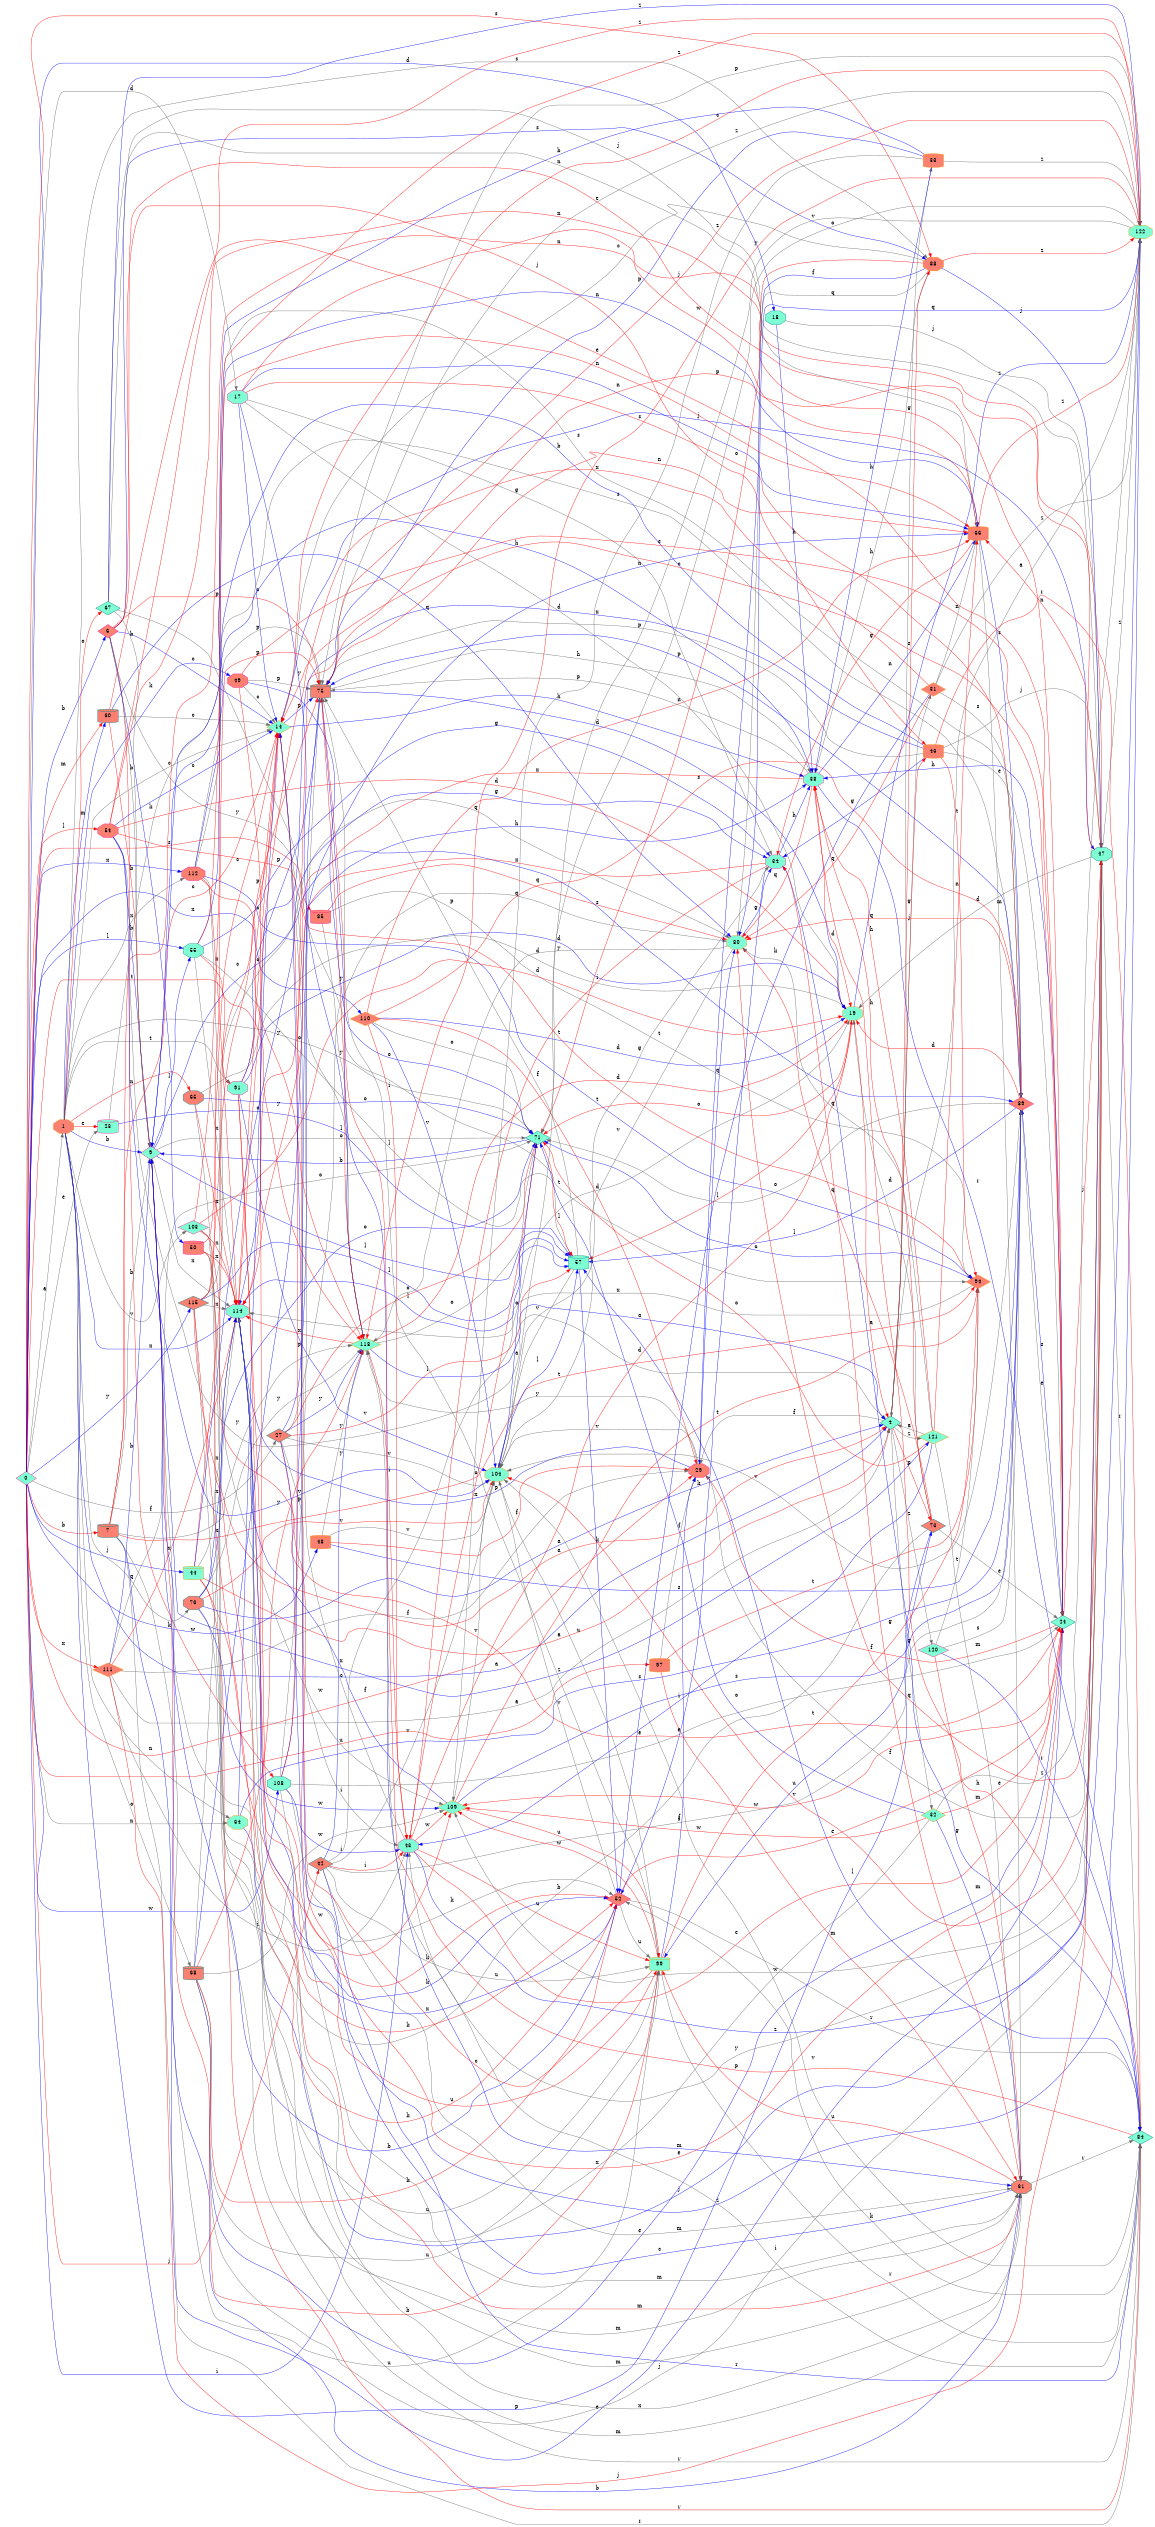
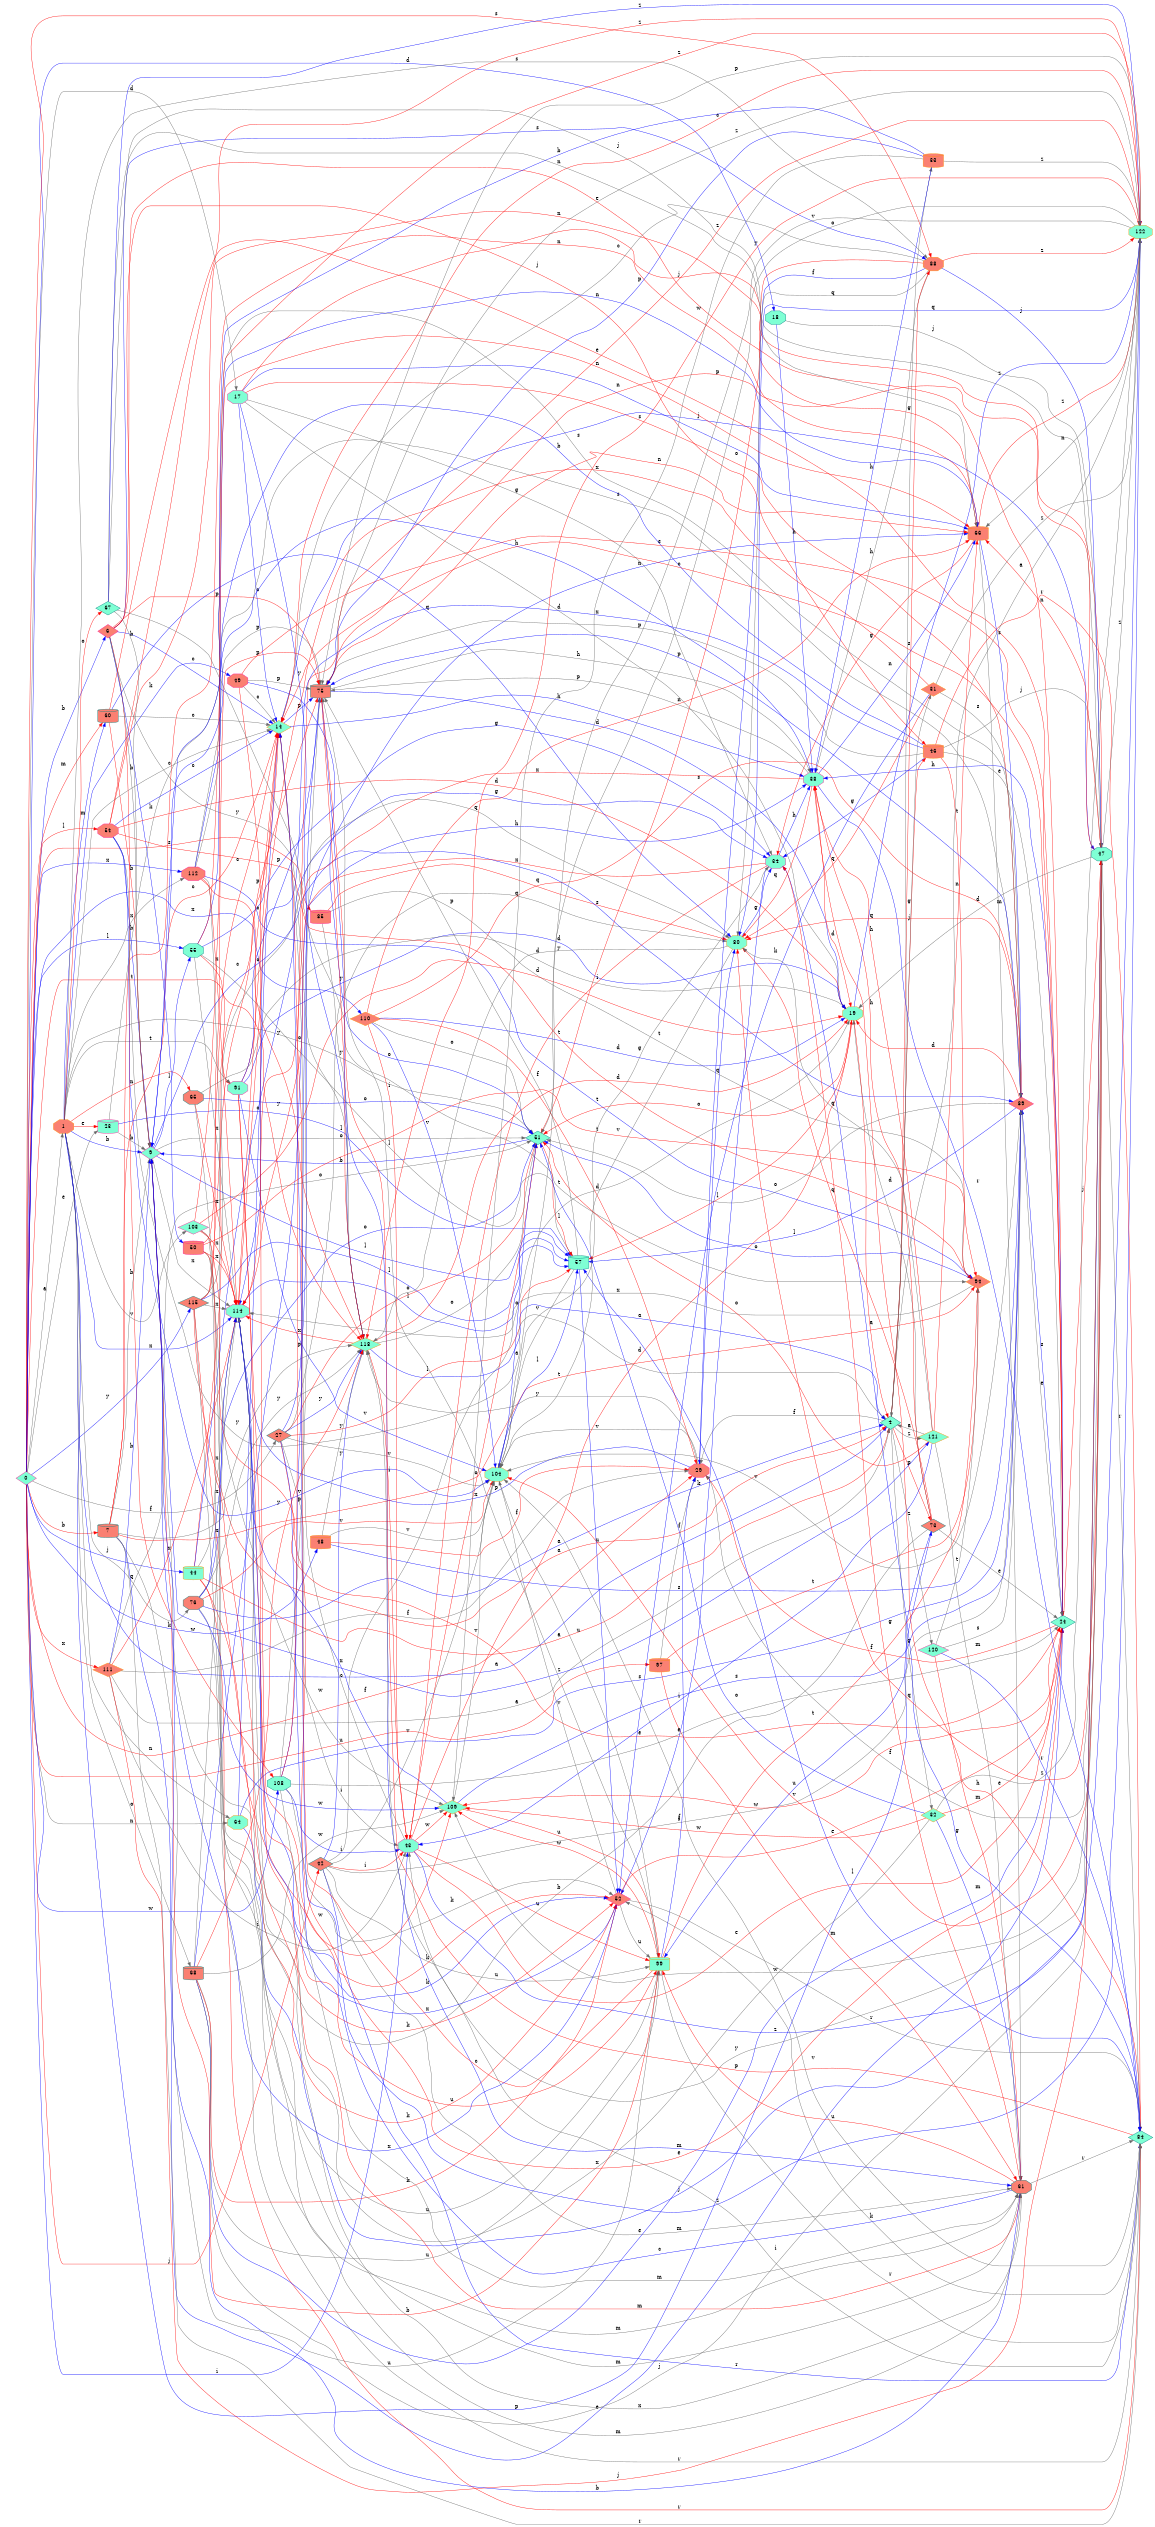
(957, 618) -> (1106, 402)
none -> (127, 1138)
(538, 1138) -> (538, 1138)
(640, 1482) -> (599, 1132)
(598, 1540) -> (598, 1540)
(389, 2147) -> (389, 2147)
